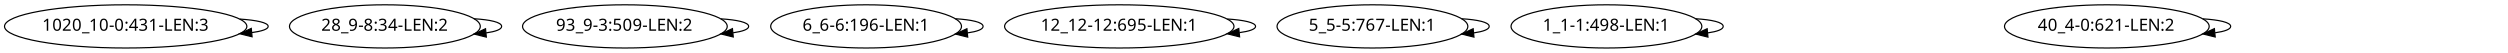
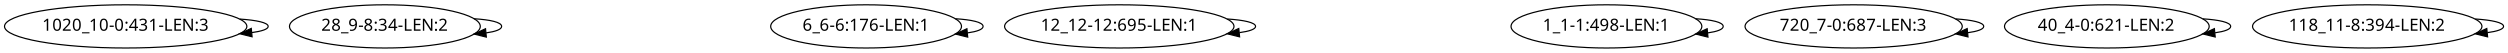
(625, 26) -> none
(866, 26) -> (866, 26)
(1372, 26) -> none
none -> (1854, 26)
none -> (2367, 26)
